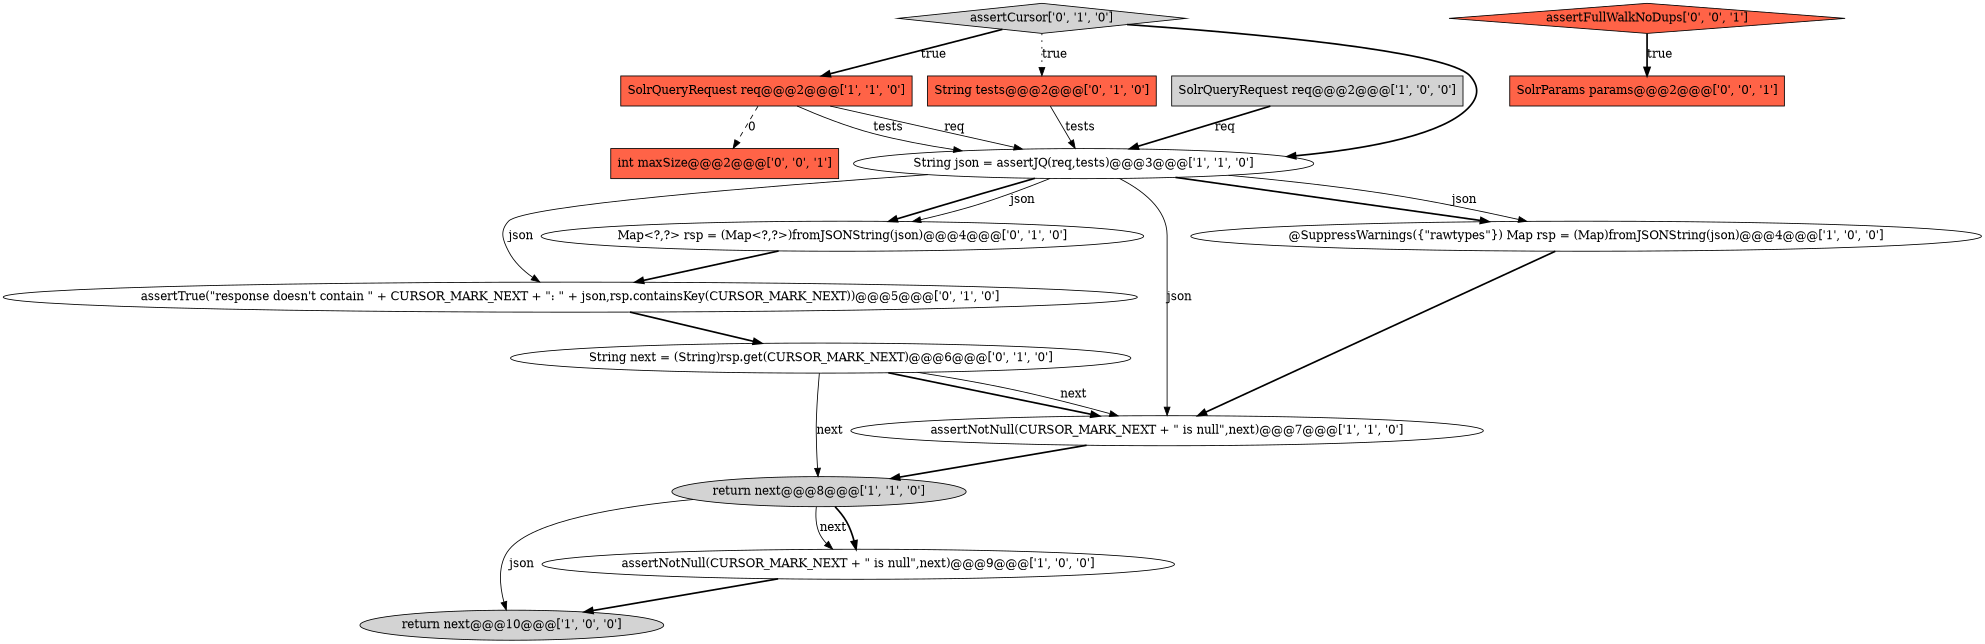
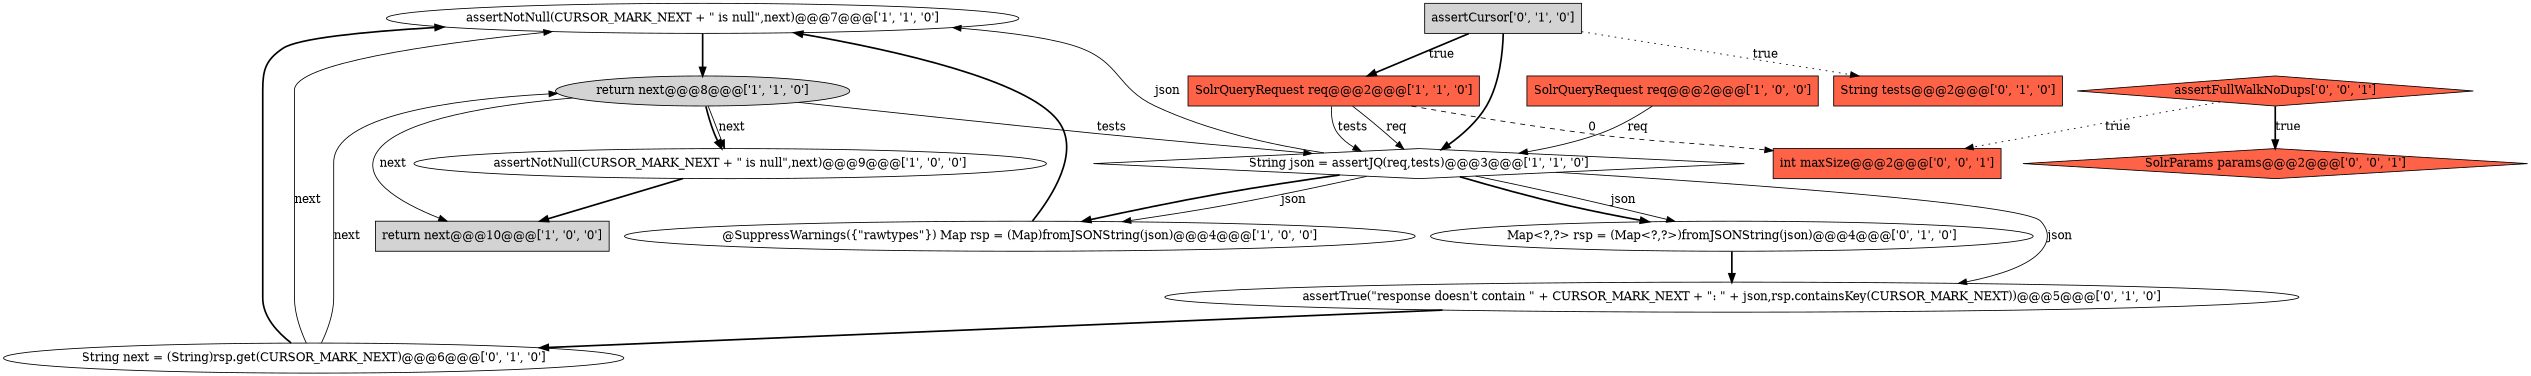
(1042, 18) -> (1503, 18)
(1317, 91) -> (1673, 91)
(1647, 91) -> (2275, 164)
(1061, 124) -> (1051, 129)
none -> (2097, 124)
(1204, 126) -> (1583, 139)
(1084, 164) -> (1419, 164)
(522, 564) -> (393, 164)
(512, 625) -> (492, 236)
